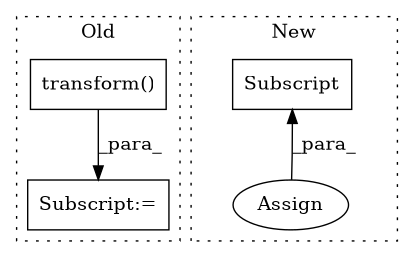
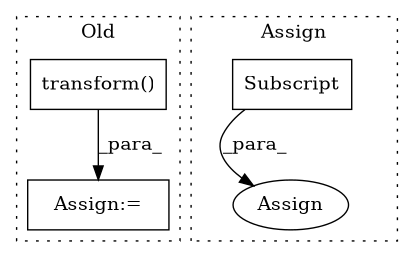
(294, 33) -> (294, 33)
(292, 152) -> (220, 143)
(98, 205) -> (98, 205)
